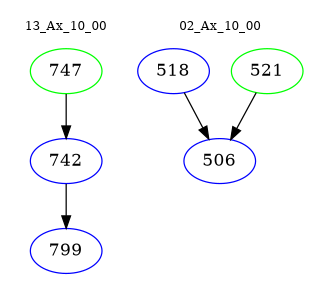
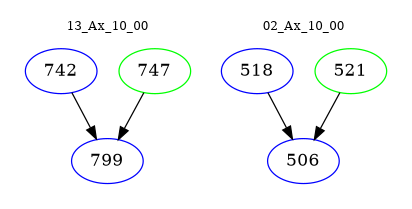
(66, 110) -> (134, 111)
